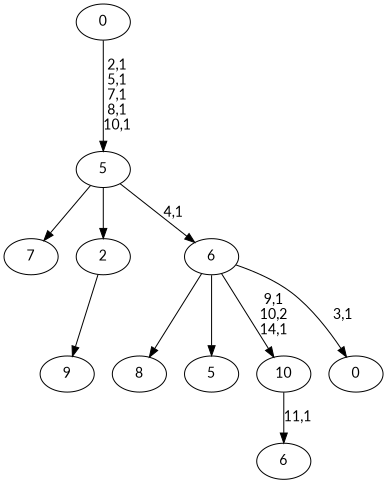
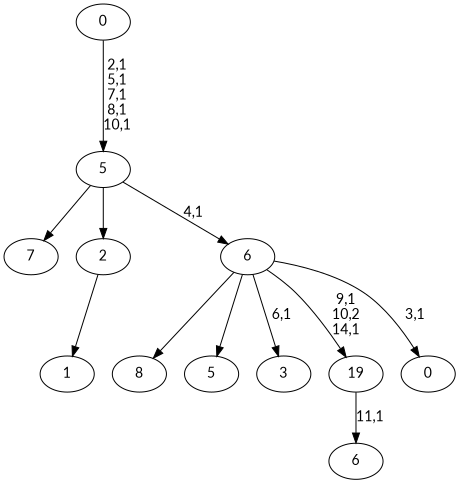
(67, 374) -> (67, 374)
(284, 374) -> (356, 374)
none -> (284, 374)
